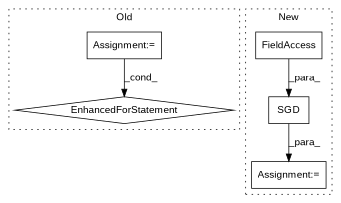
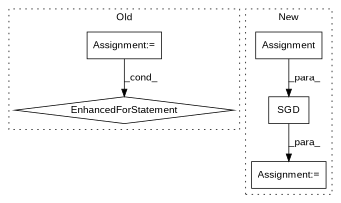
(289, 45) -> (289, 45)
